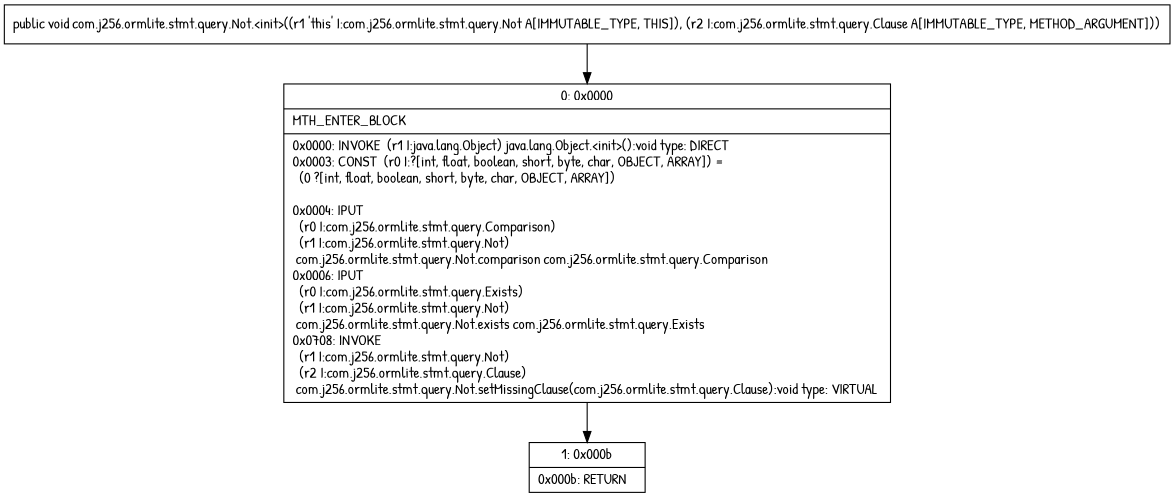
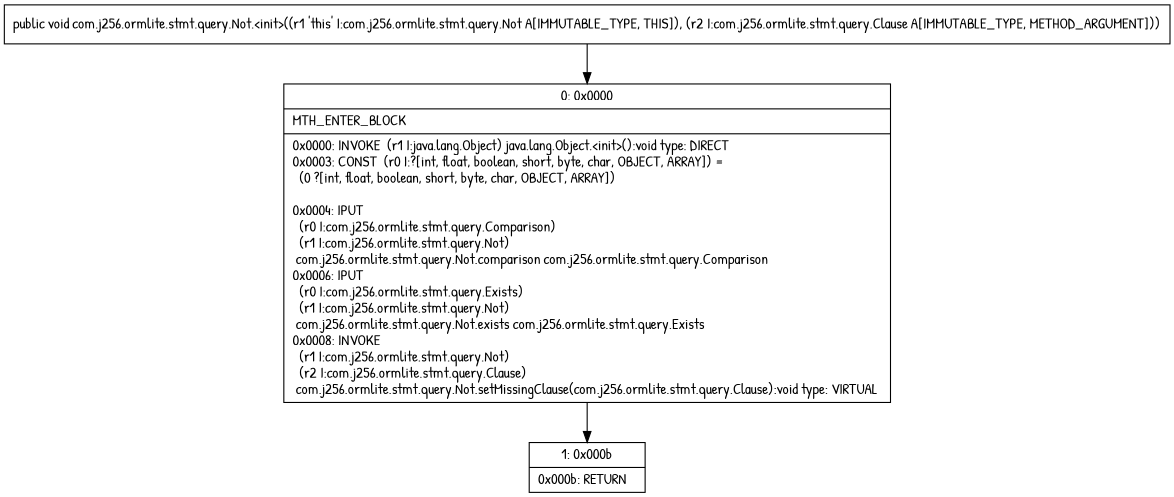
(340, 341) -> (340, 341)
